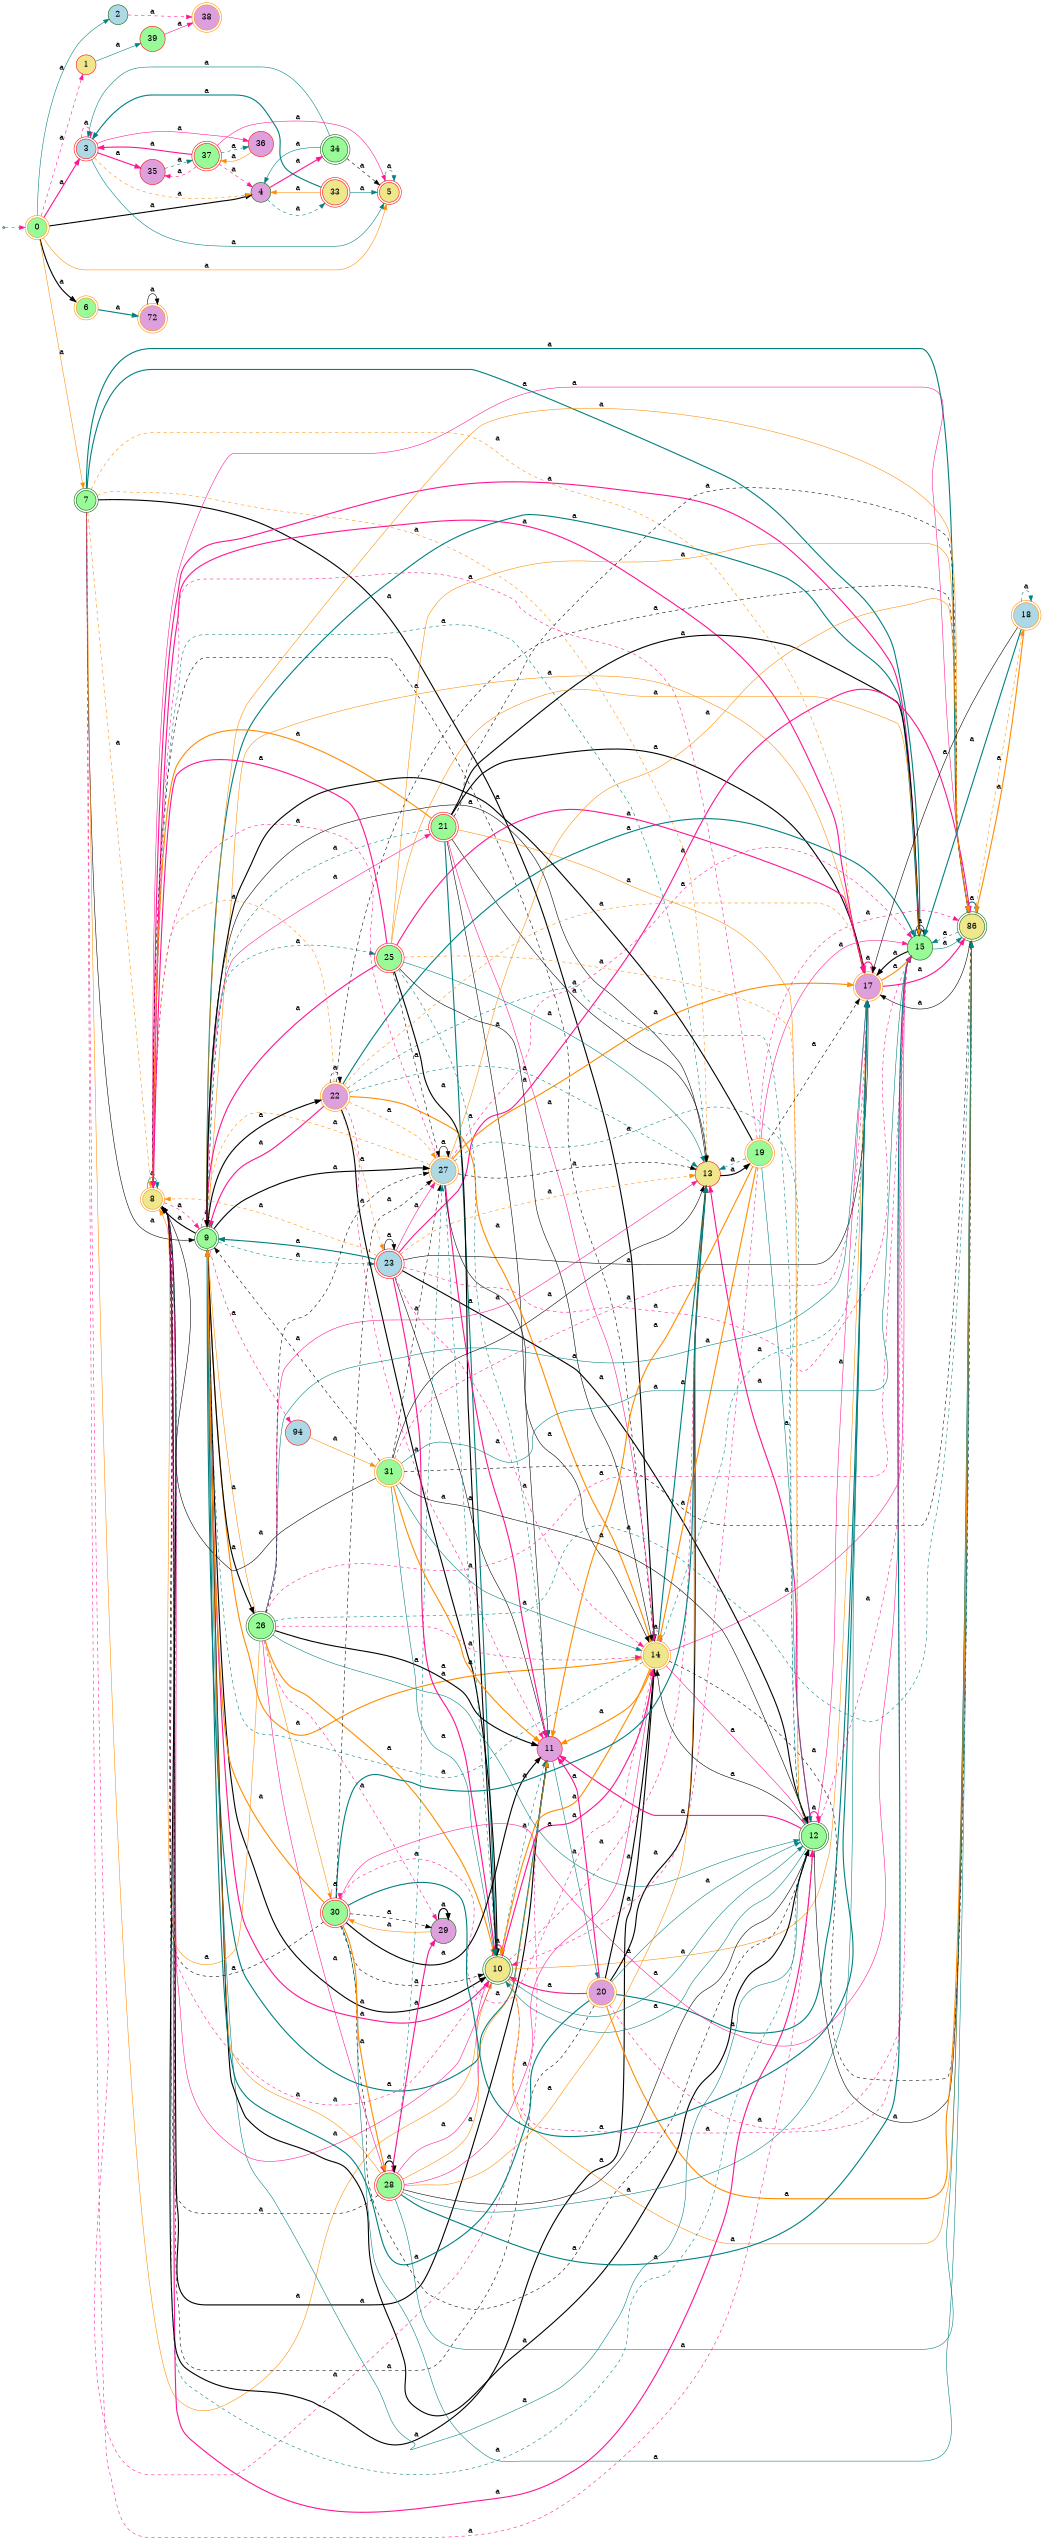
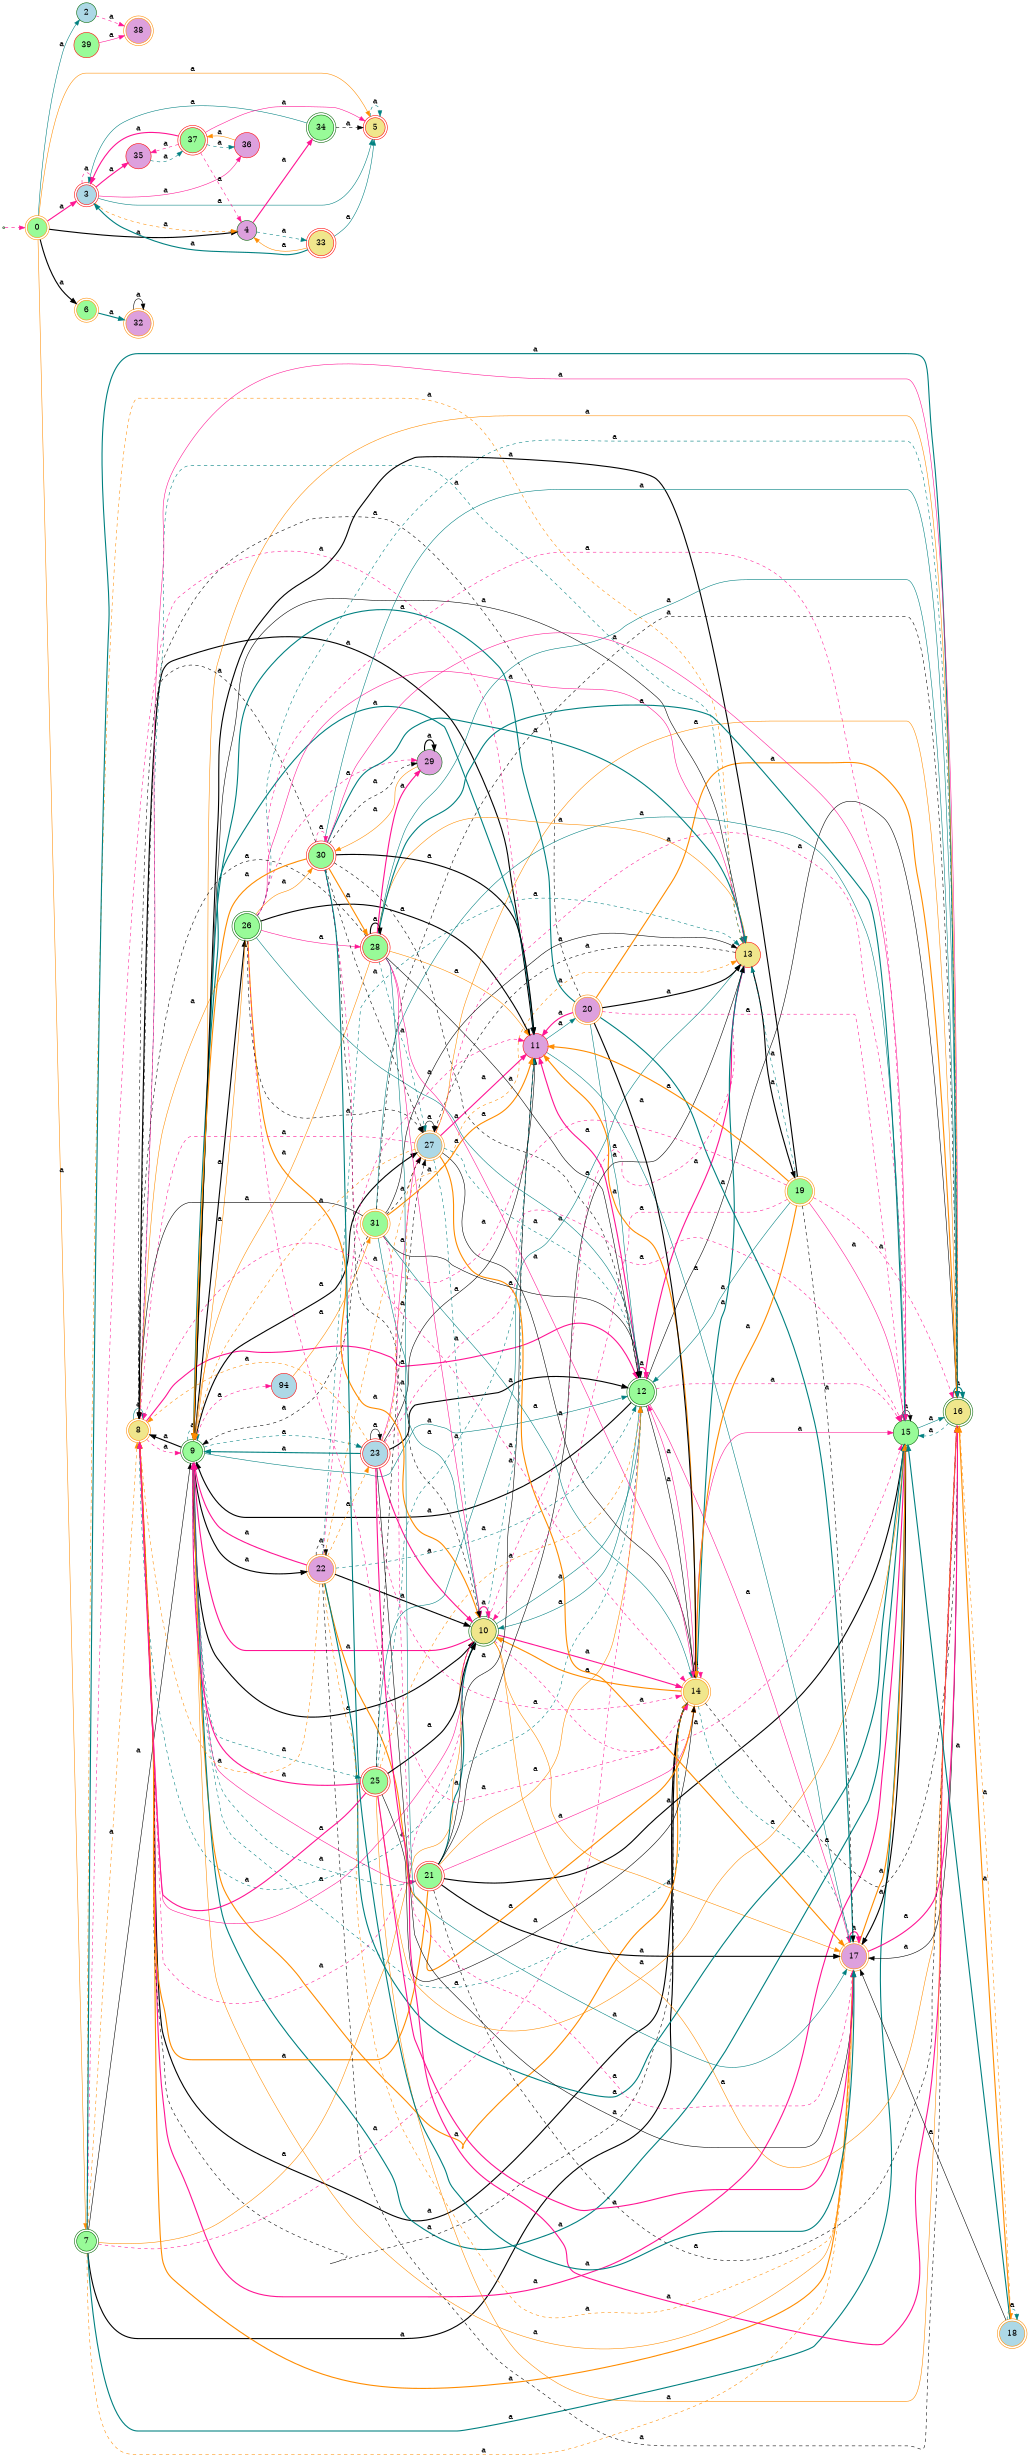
(86, 65) -> none
(288, 153) -> none
(153, 318) -> (139, 323)
(343, 531) -> (239, 2330)
(972, 927) -> (958, 1412)
(568, 1168) -> (546, 970)
(601, 1362) -> (740, 1475)
(550, 1992) -> none
